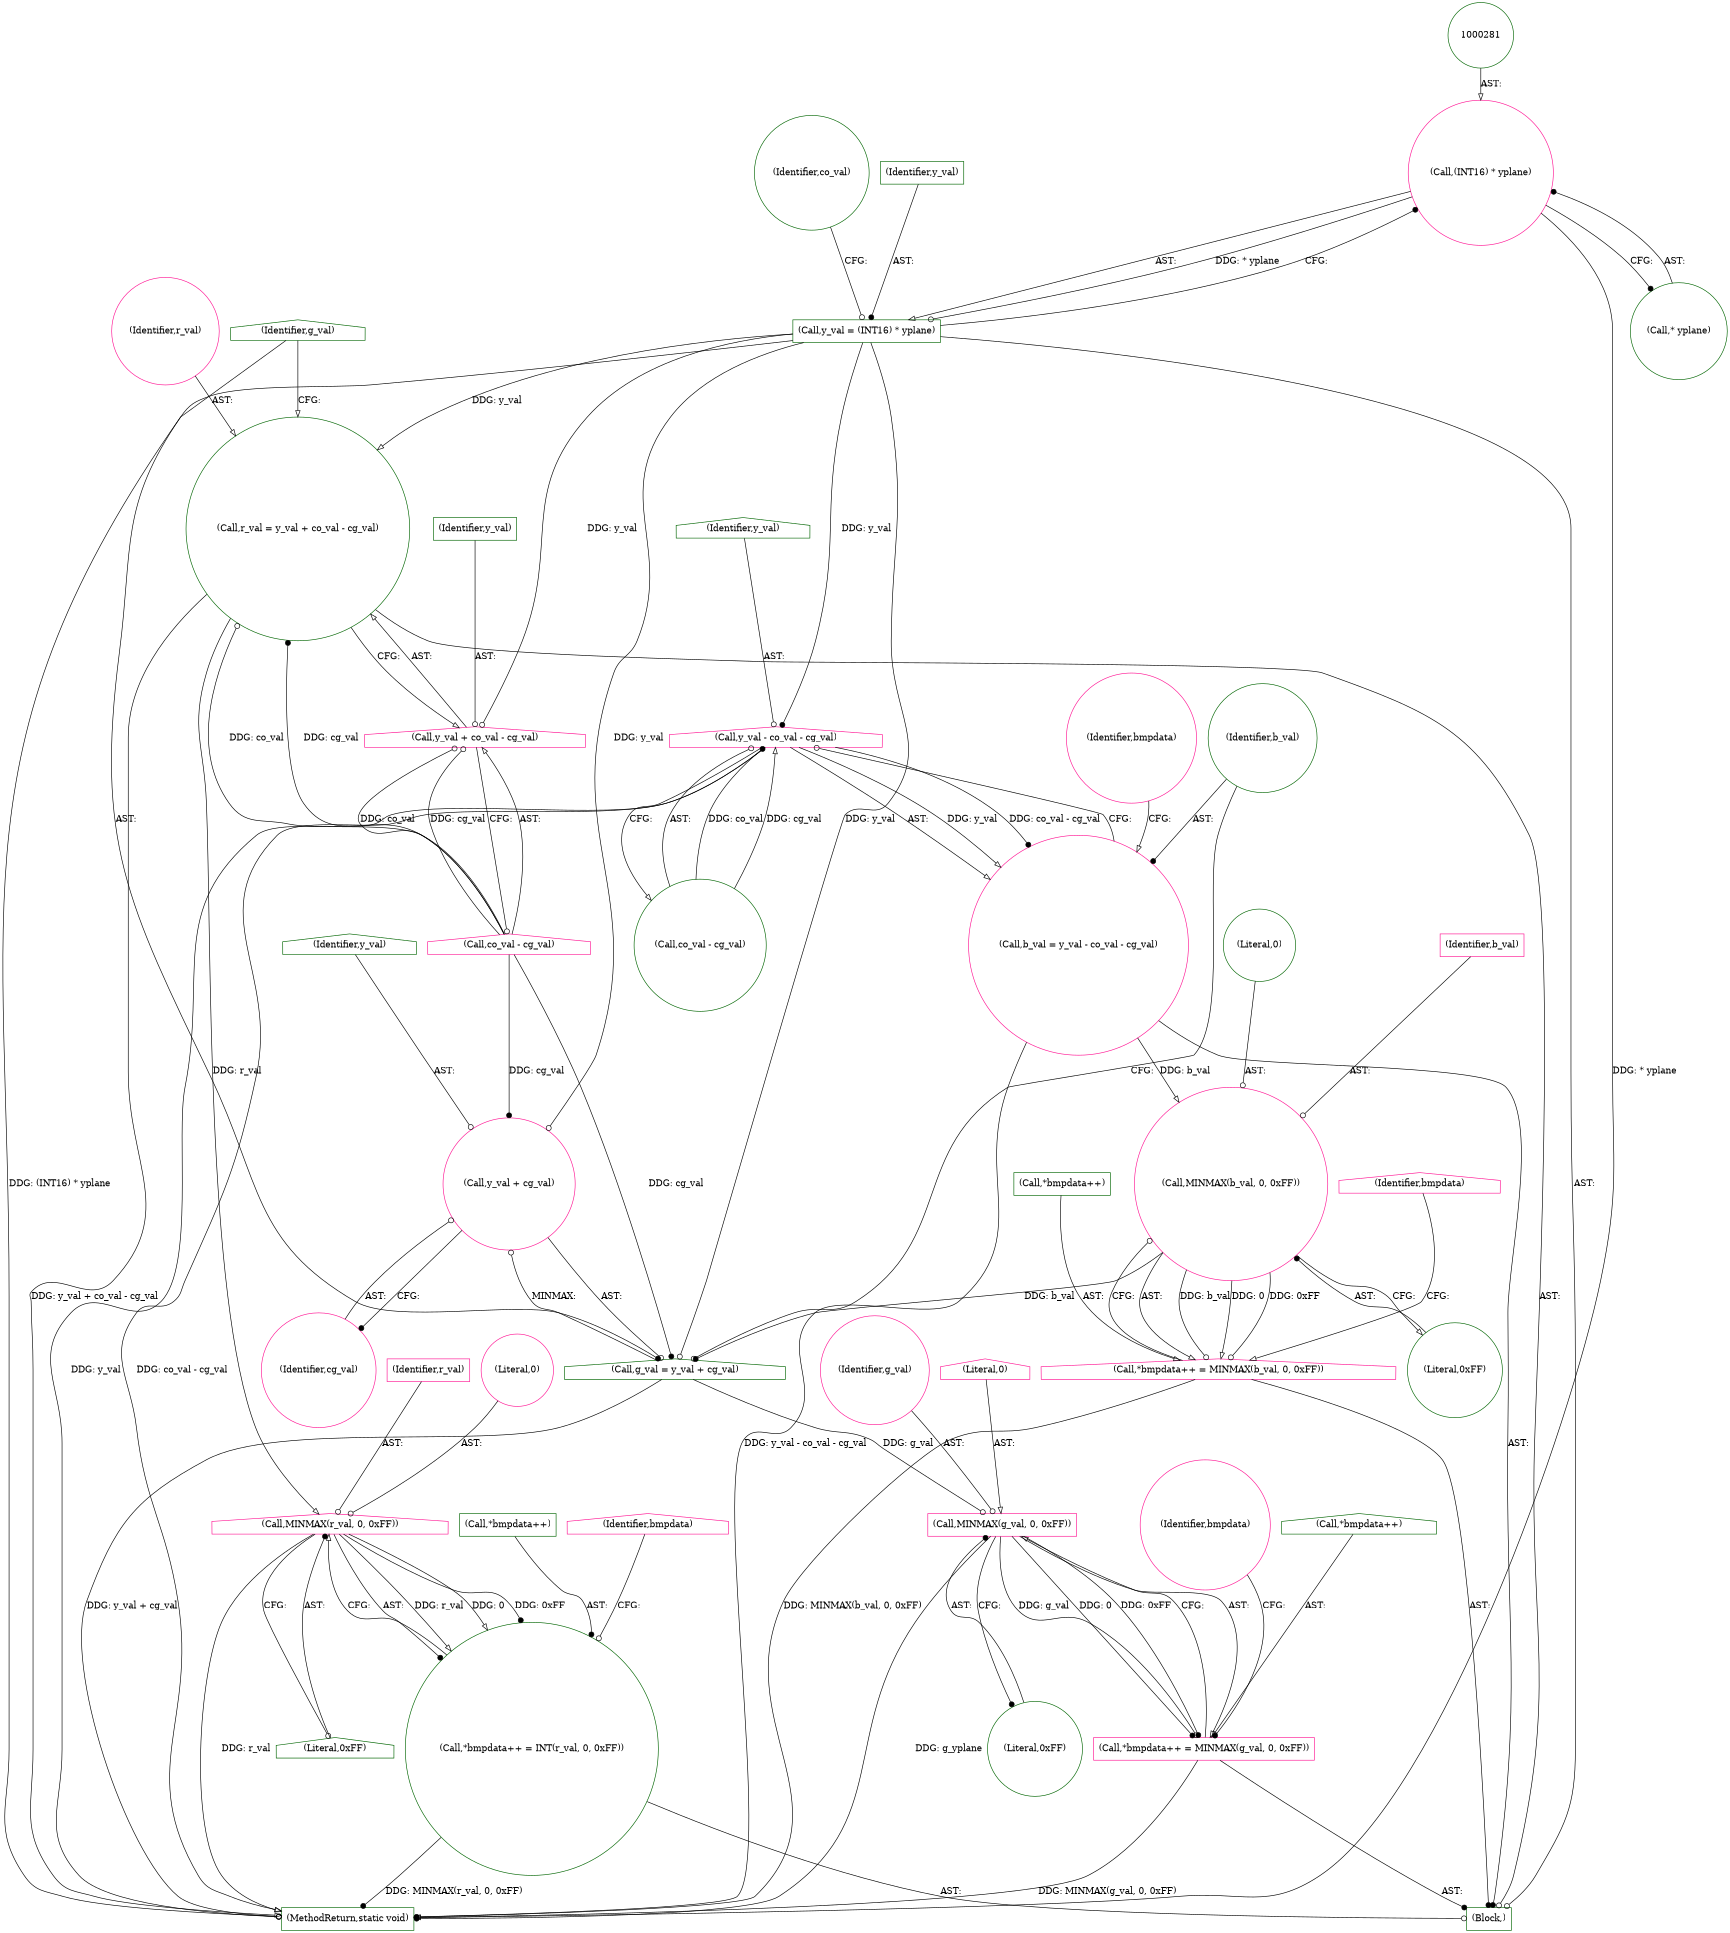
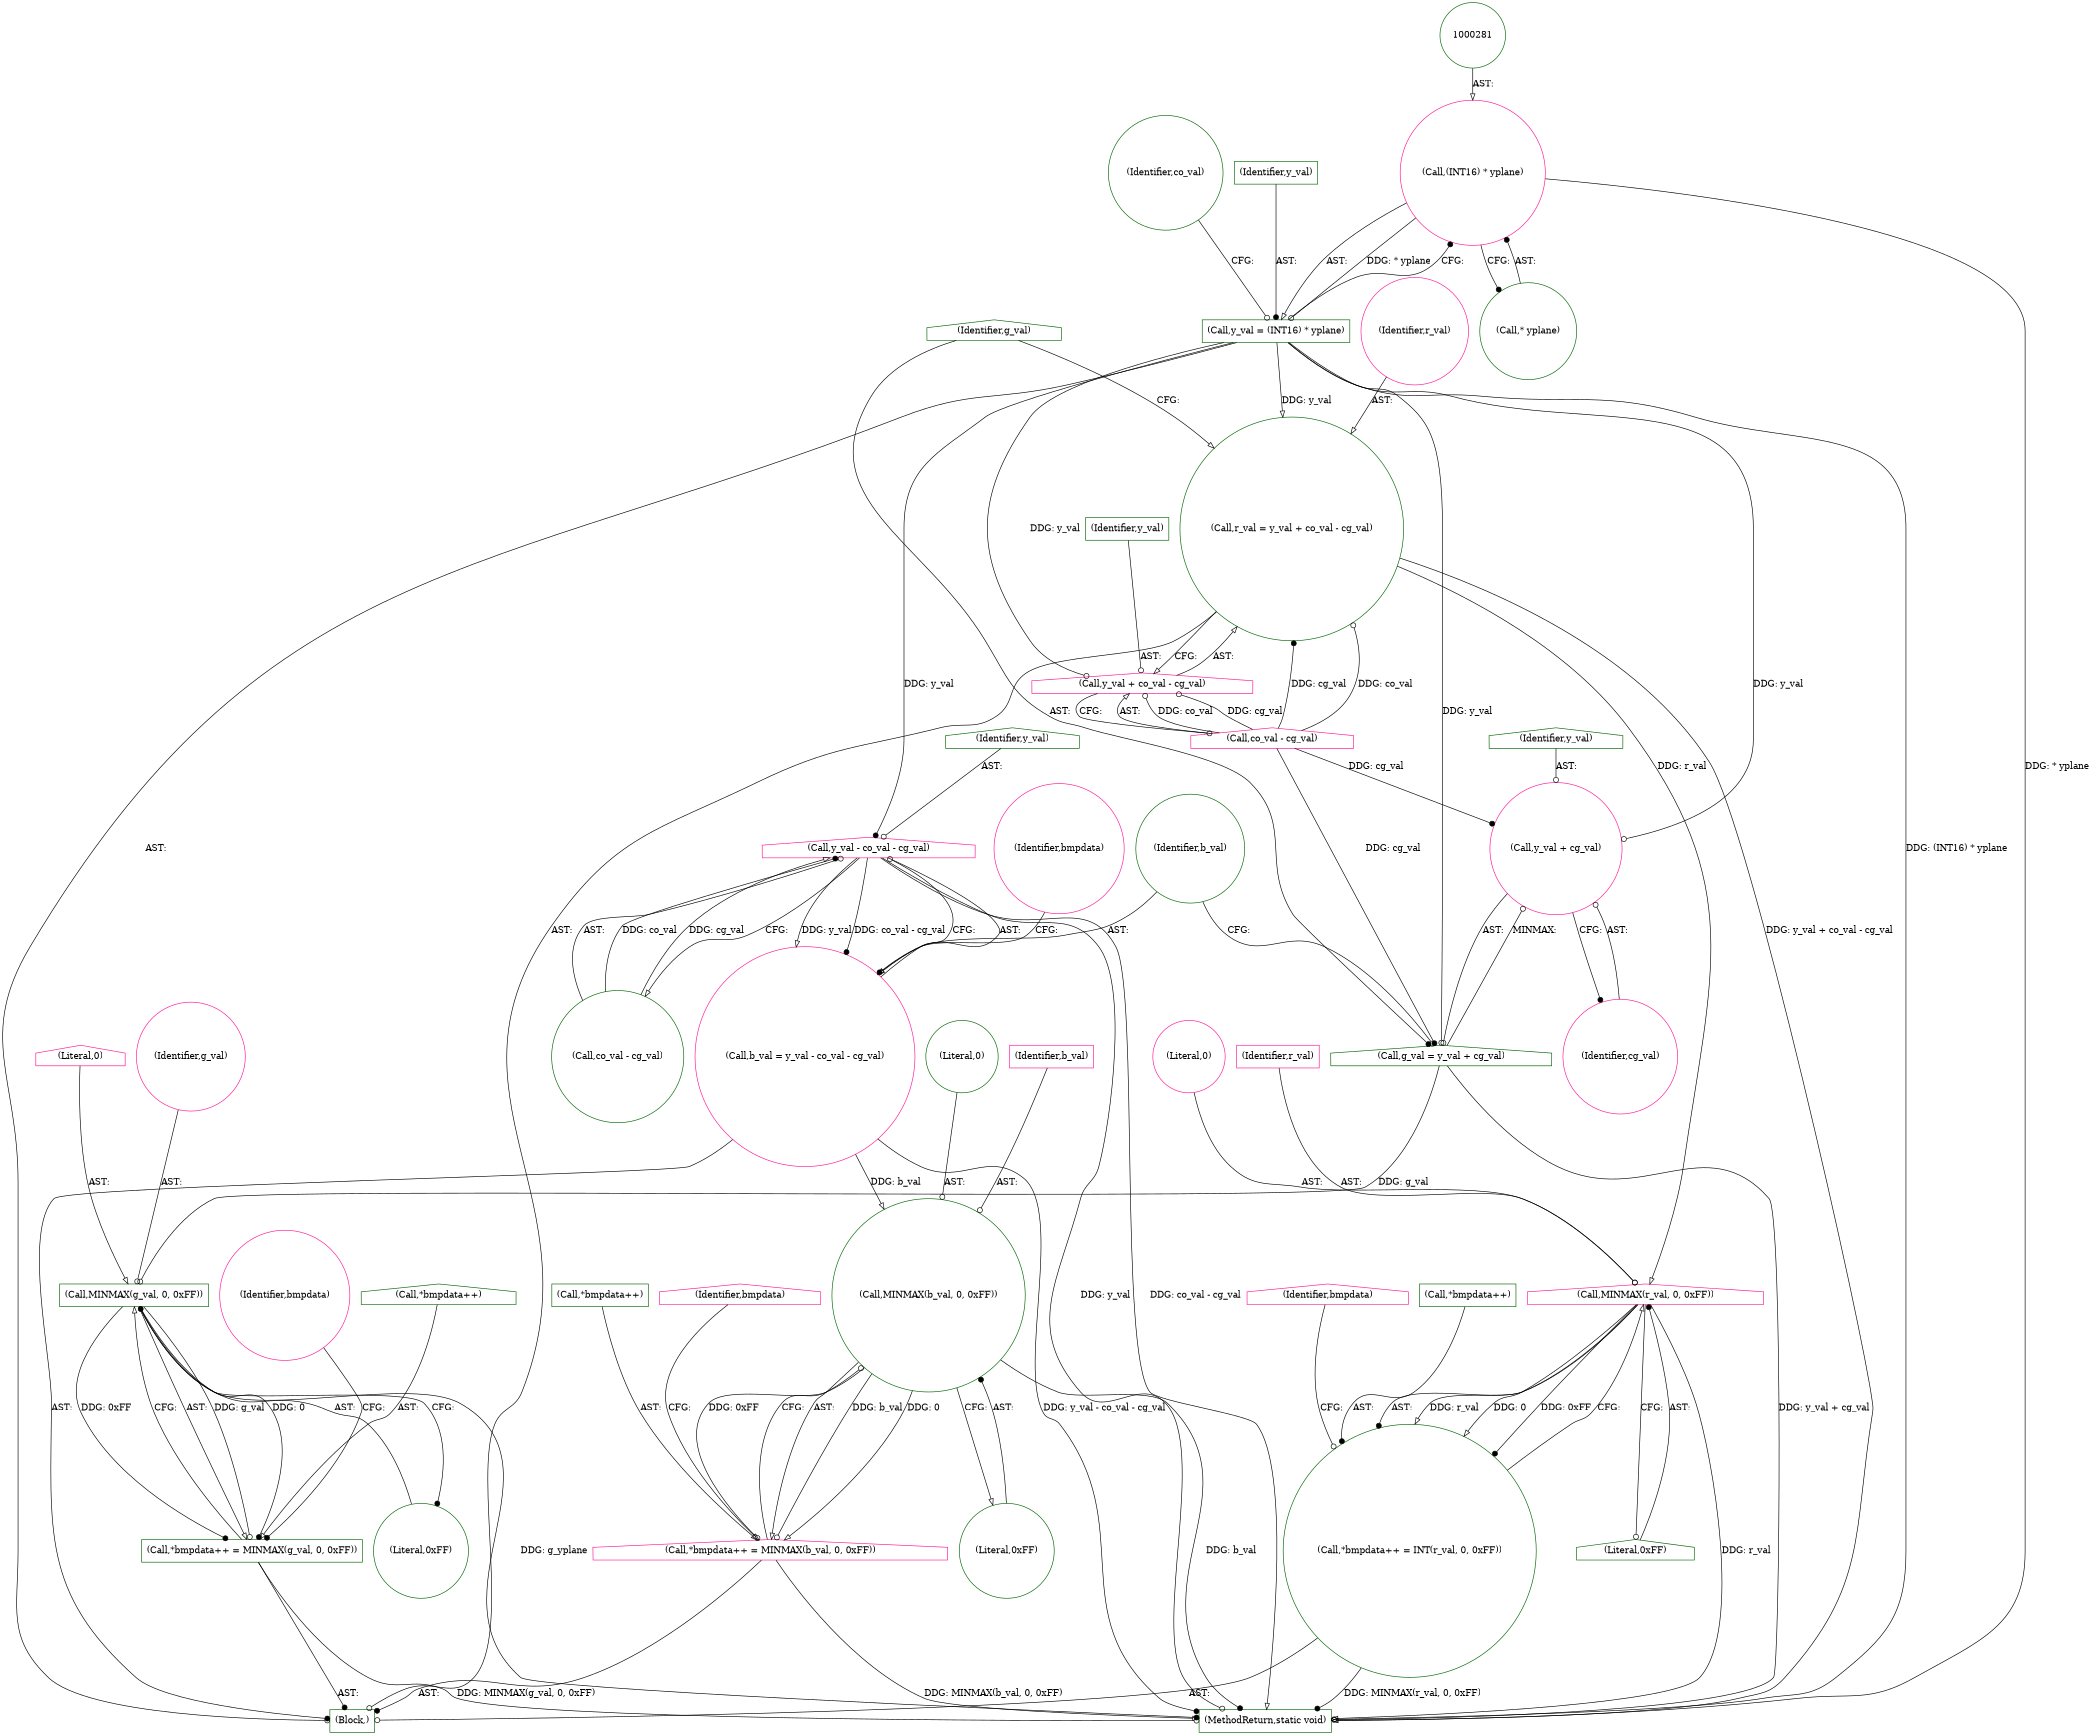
(1231, 1184) -> (929, 1295)
(930, 1301) -> (1202, 1471)
(1002, 1525) -> (134, 1295)
(1204, 1749) -> (252, 1551)
